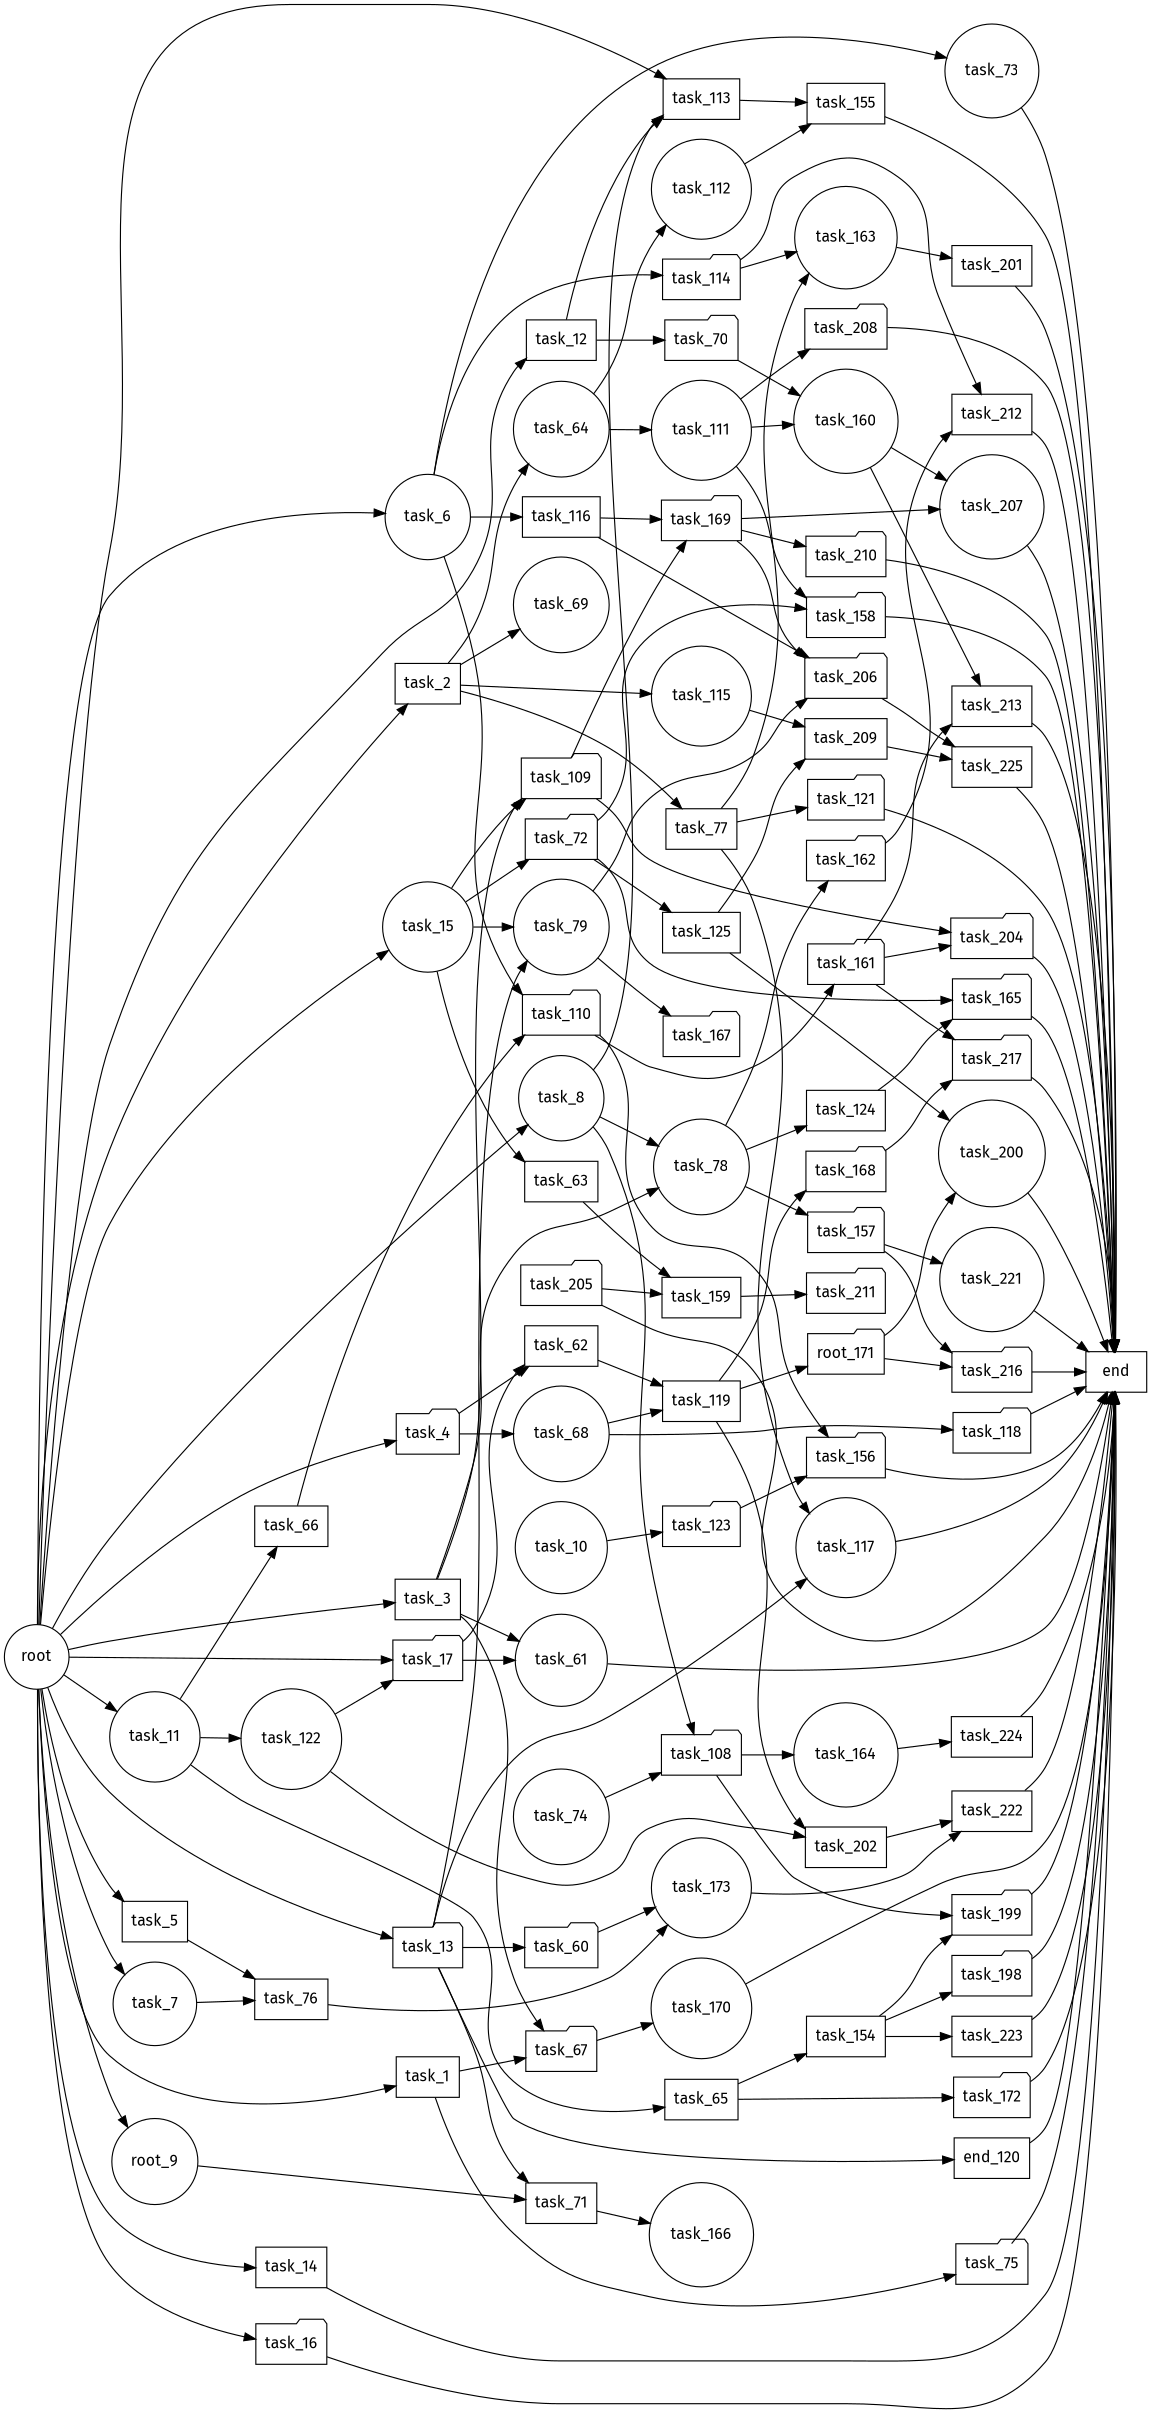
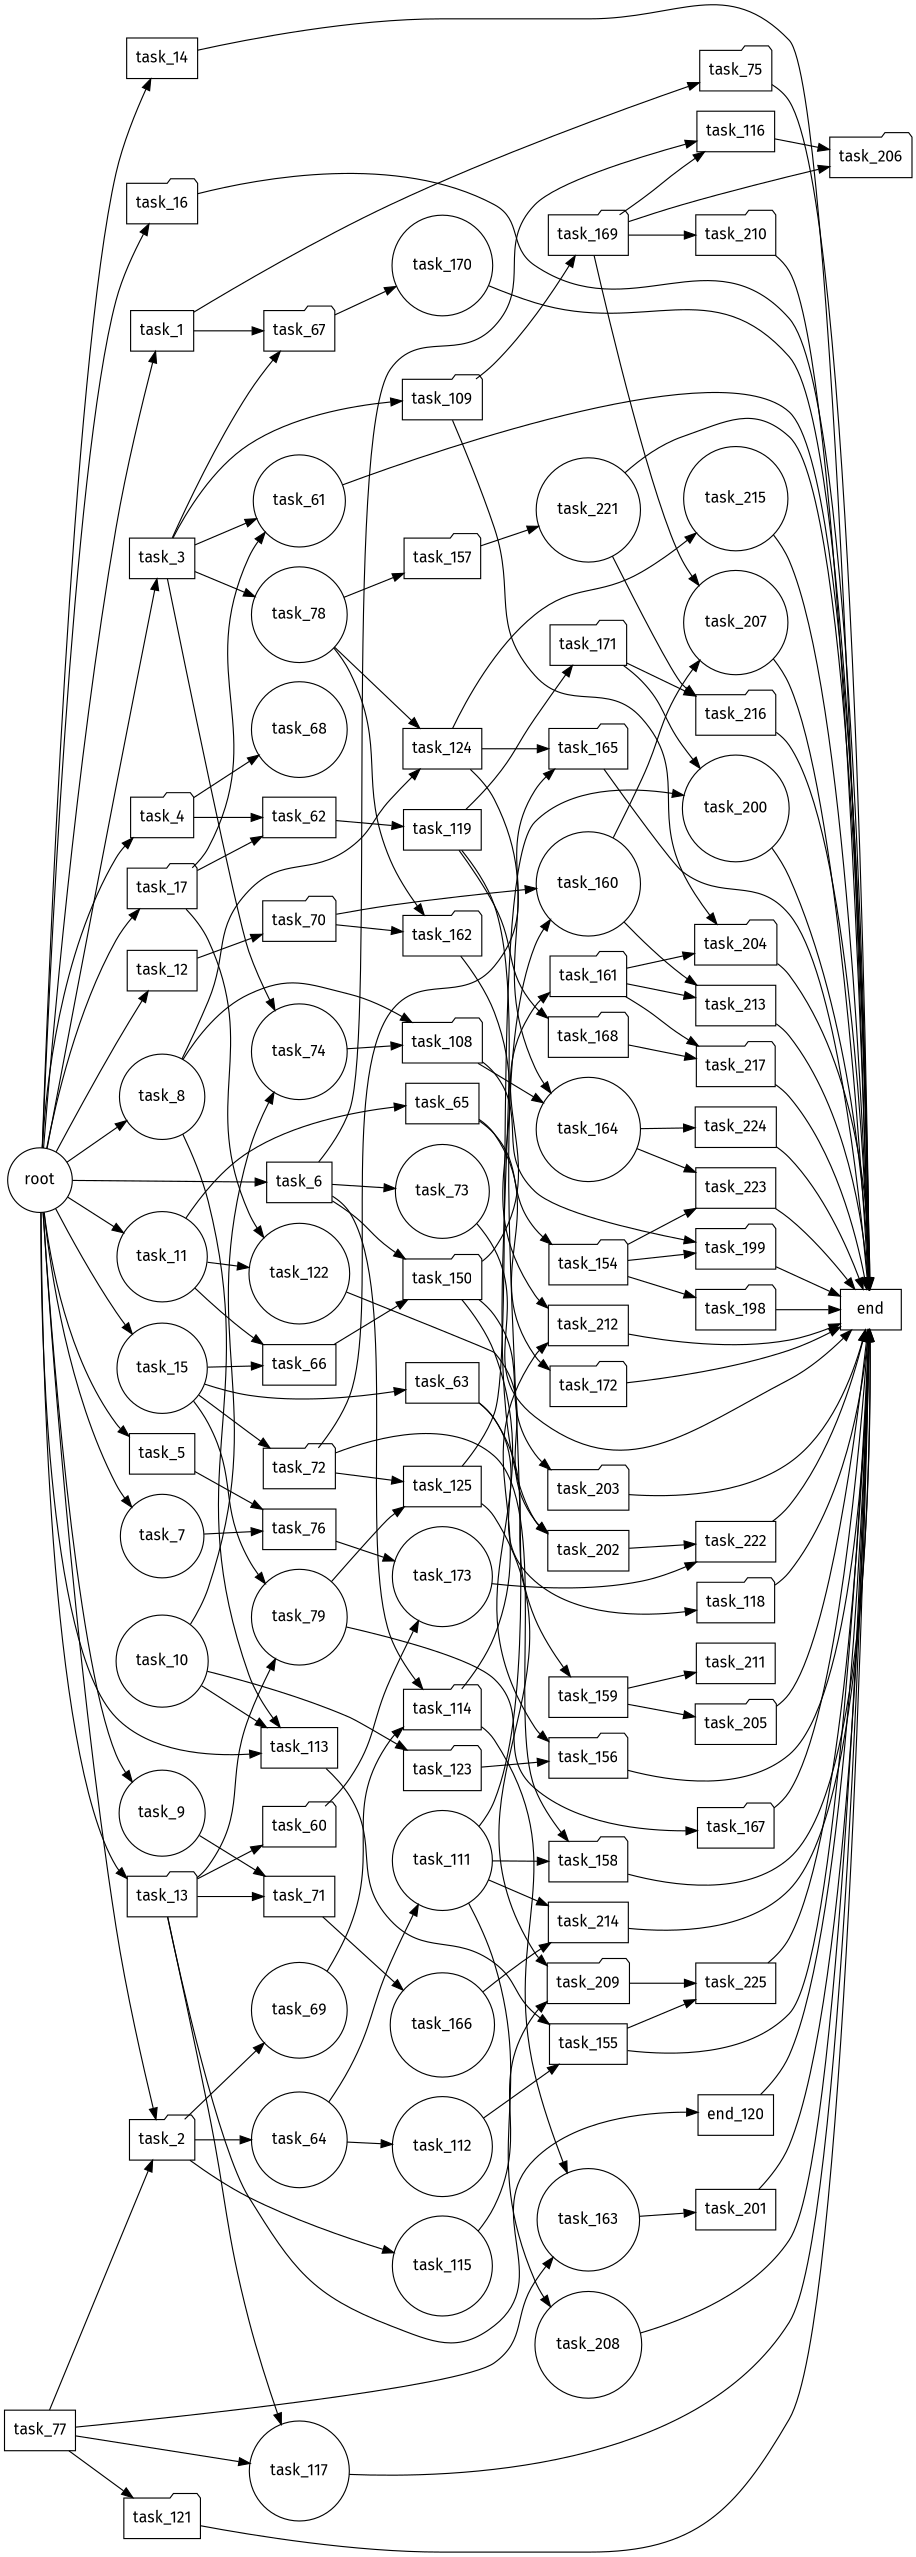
(598, 217) -> (229, 1704)
(846, 329) -> (588, 2345)
none -> (736, 499)
(428, 517) -> (299, 1182)
(625, 519) -> (658, 187)
(428, 684) -> (162, 2140)
(914, 719) -> (656, 2016)
(575, 731) -> (99, 2290)
(846, 739) -> (588, 1983)
(680, 781) -> (365, 1543)
none -> (214, 802)
none -> (510, 841)
(483, 843) -> (239, 1366)
none -> (369, 928)
(561, 1015) -> (442, 1279)
(620, 1127) -> (258, 883)
none -> (661, 1158)
(626, 1291) -> (656, 1710)
(846, 1293) -> (736, 1663)
(919, 1305) -> (647, 624)
(846, 1354) -> (588, 645)
none -> (233, 1404)
(630, 1418) -> none
(767, 1430) -> (556, 1595)
none -> (588, 1490)
none -> (843, 1581)
(359, 1700) -> (230, 1066)
none -> (362, 1878)
none -> (588, 1922)
(846, 2037) -> (588, 1265)
(155, 2162) -> (162, 1813)
